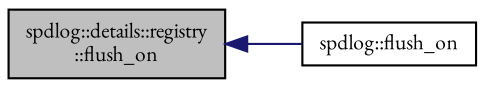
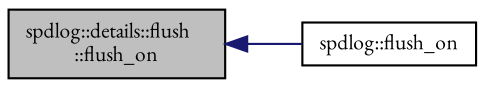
(117, 44) -> (117, 44)
